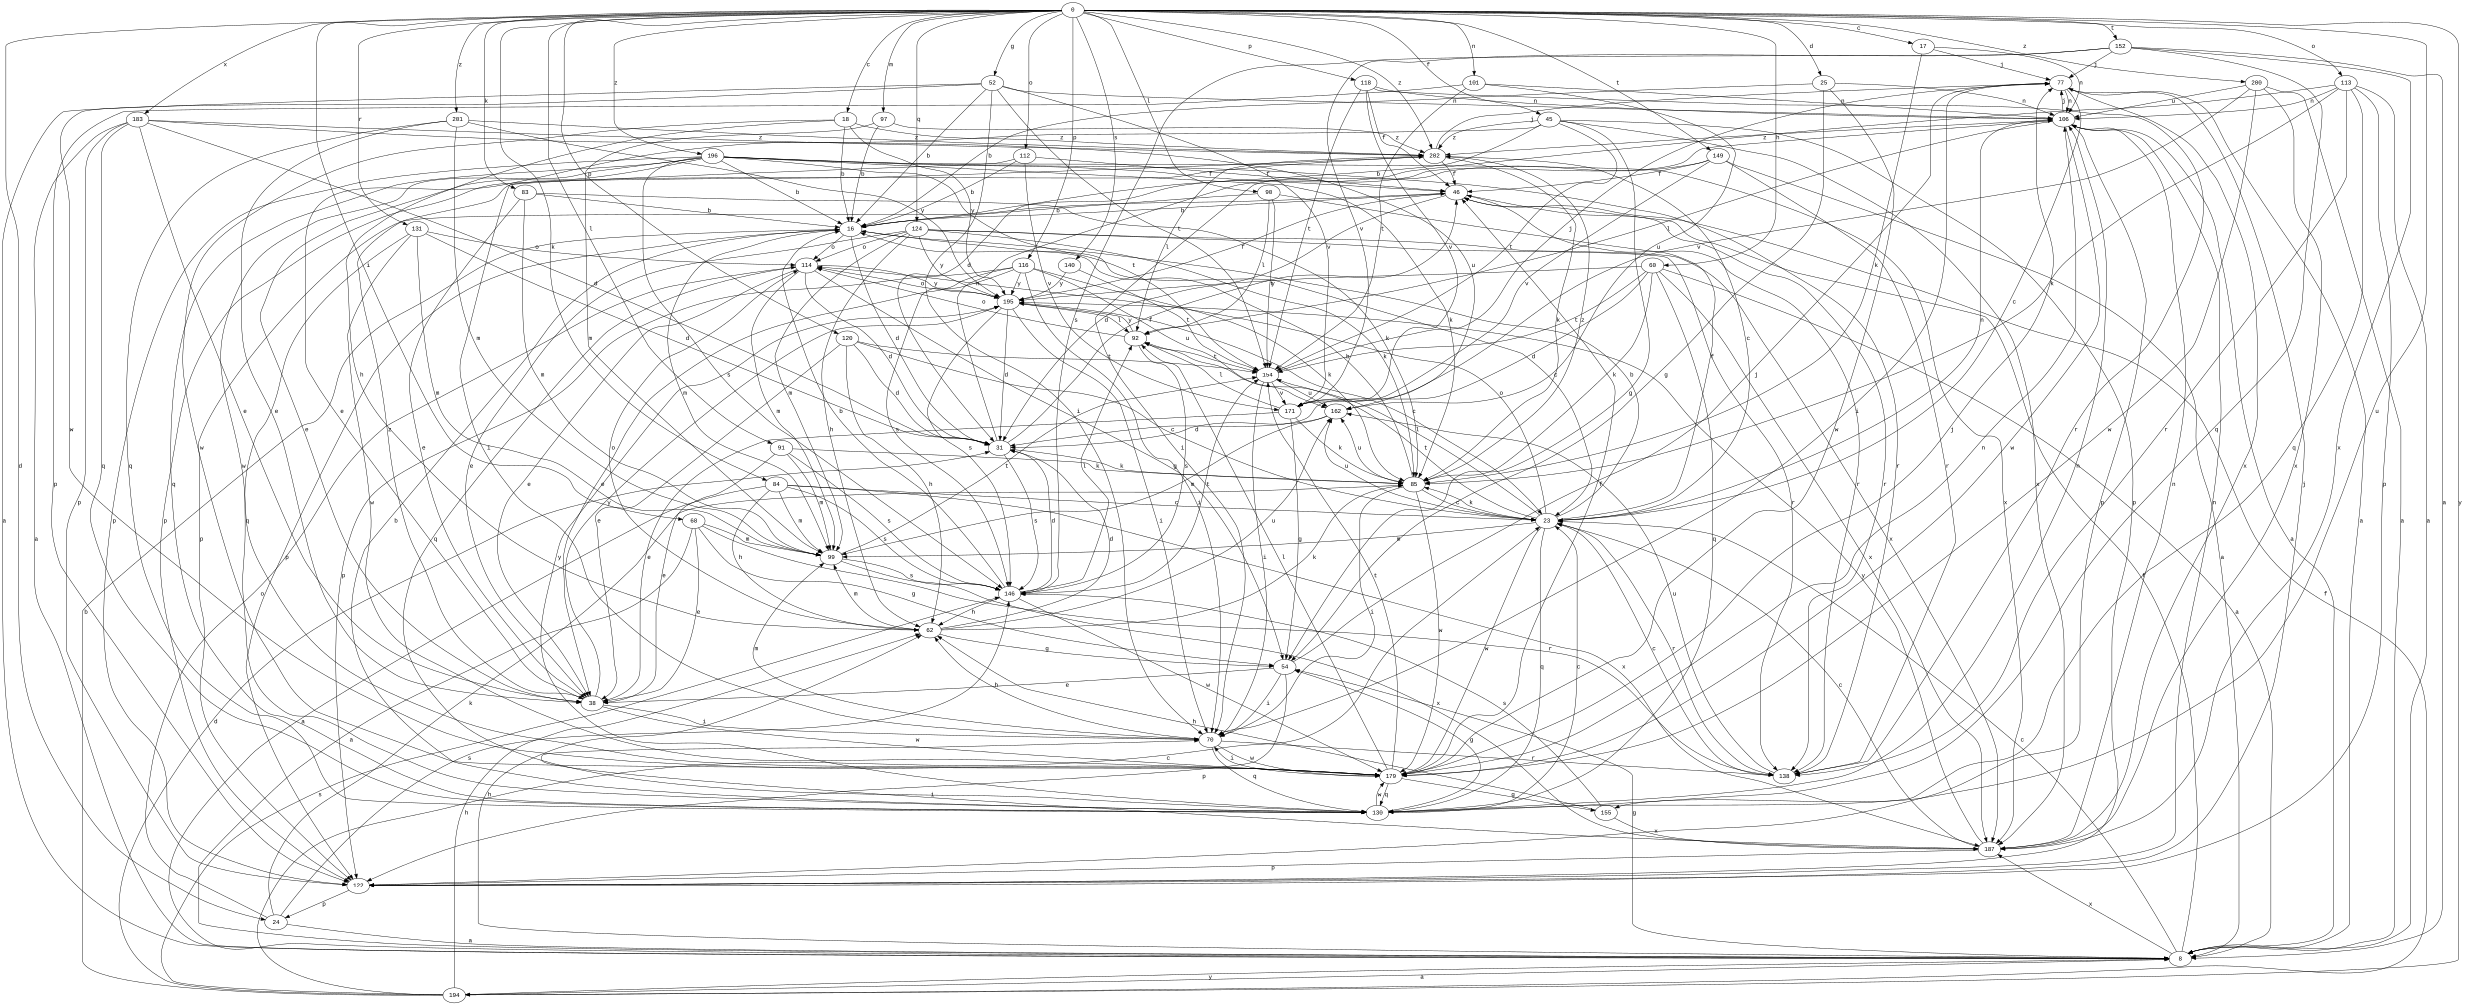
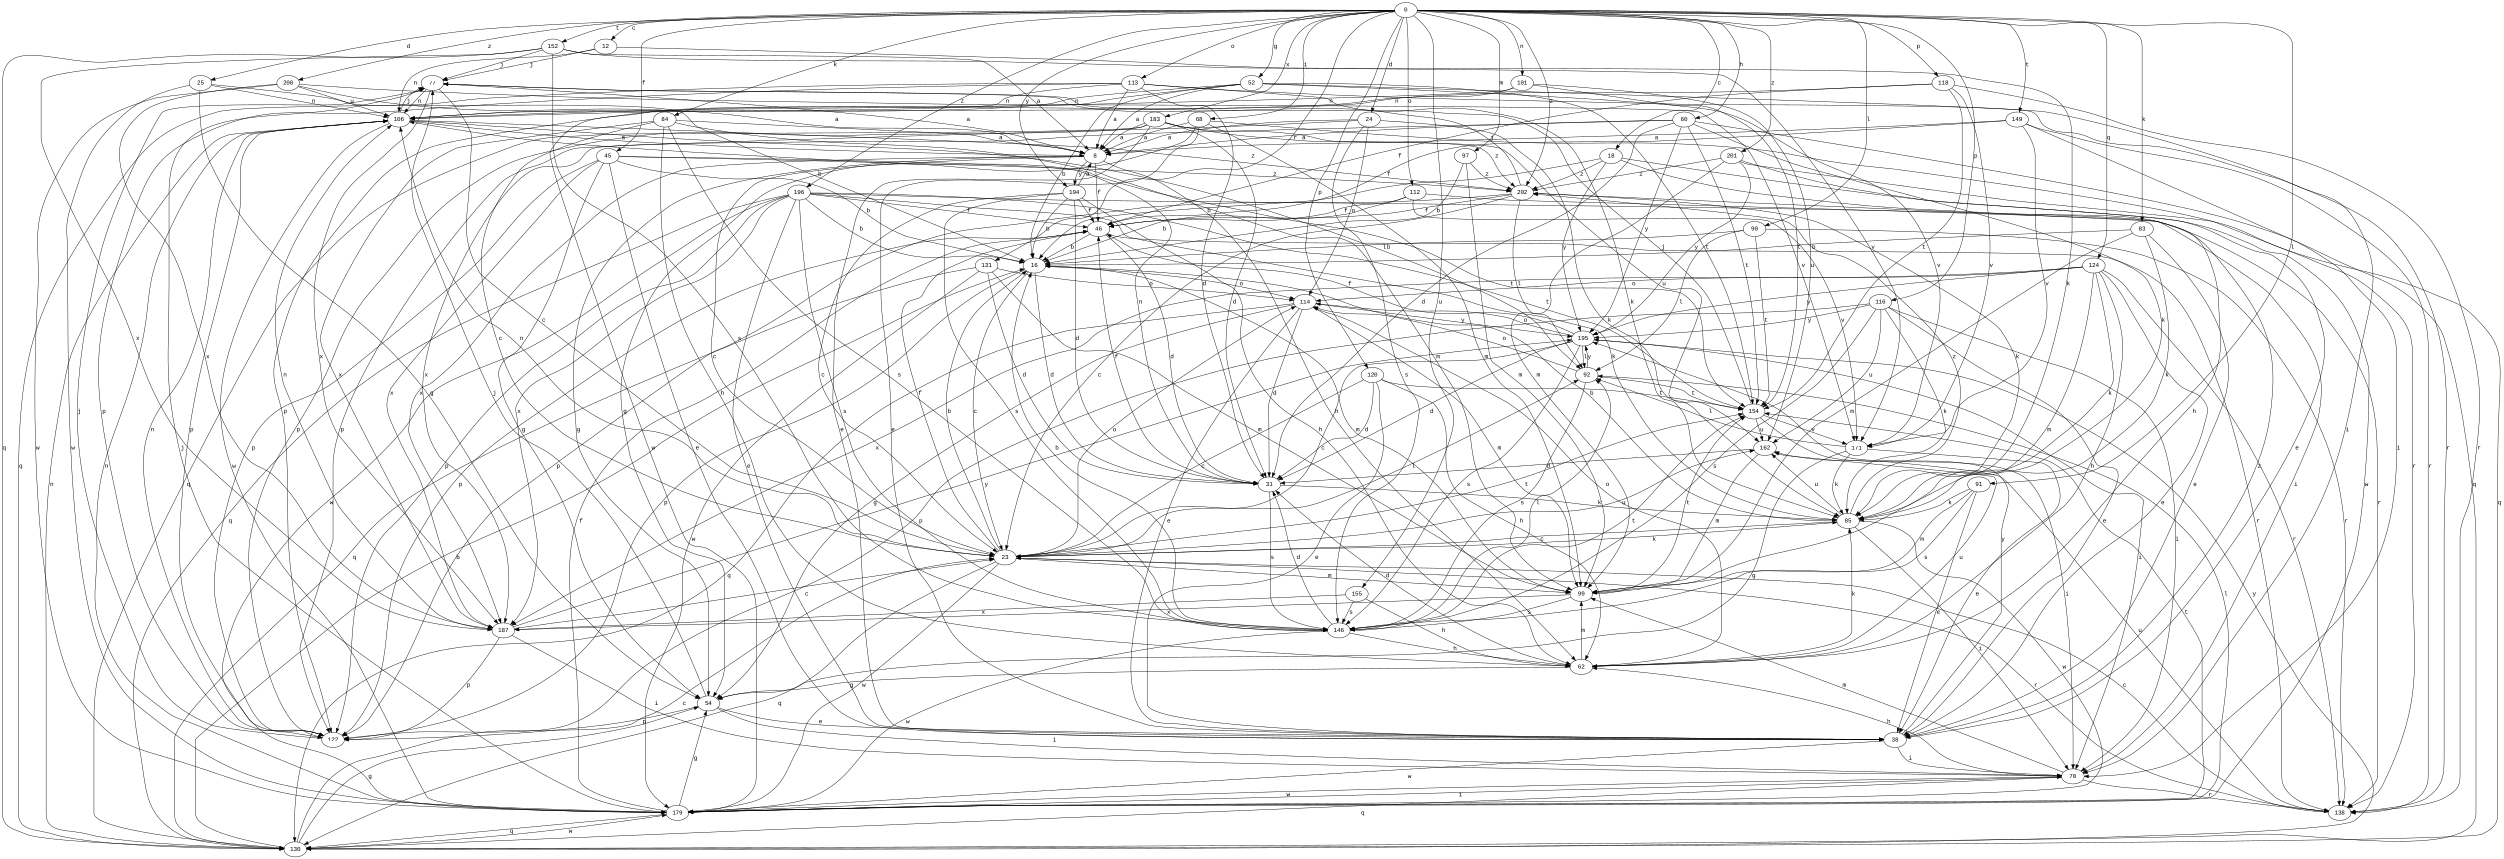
(1923, 47) -> (606, 47)
(1070, 266) -> none
(1720, 506) -> none
(1496, 794) -> (692, 760)
(319, 903) -> (586, 148)
